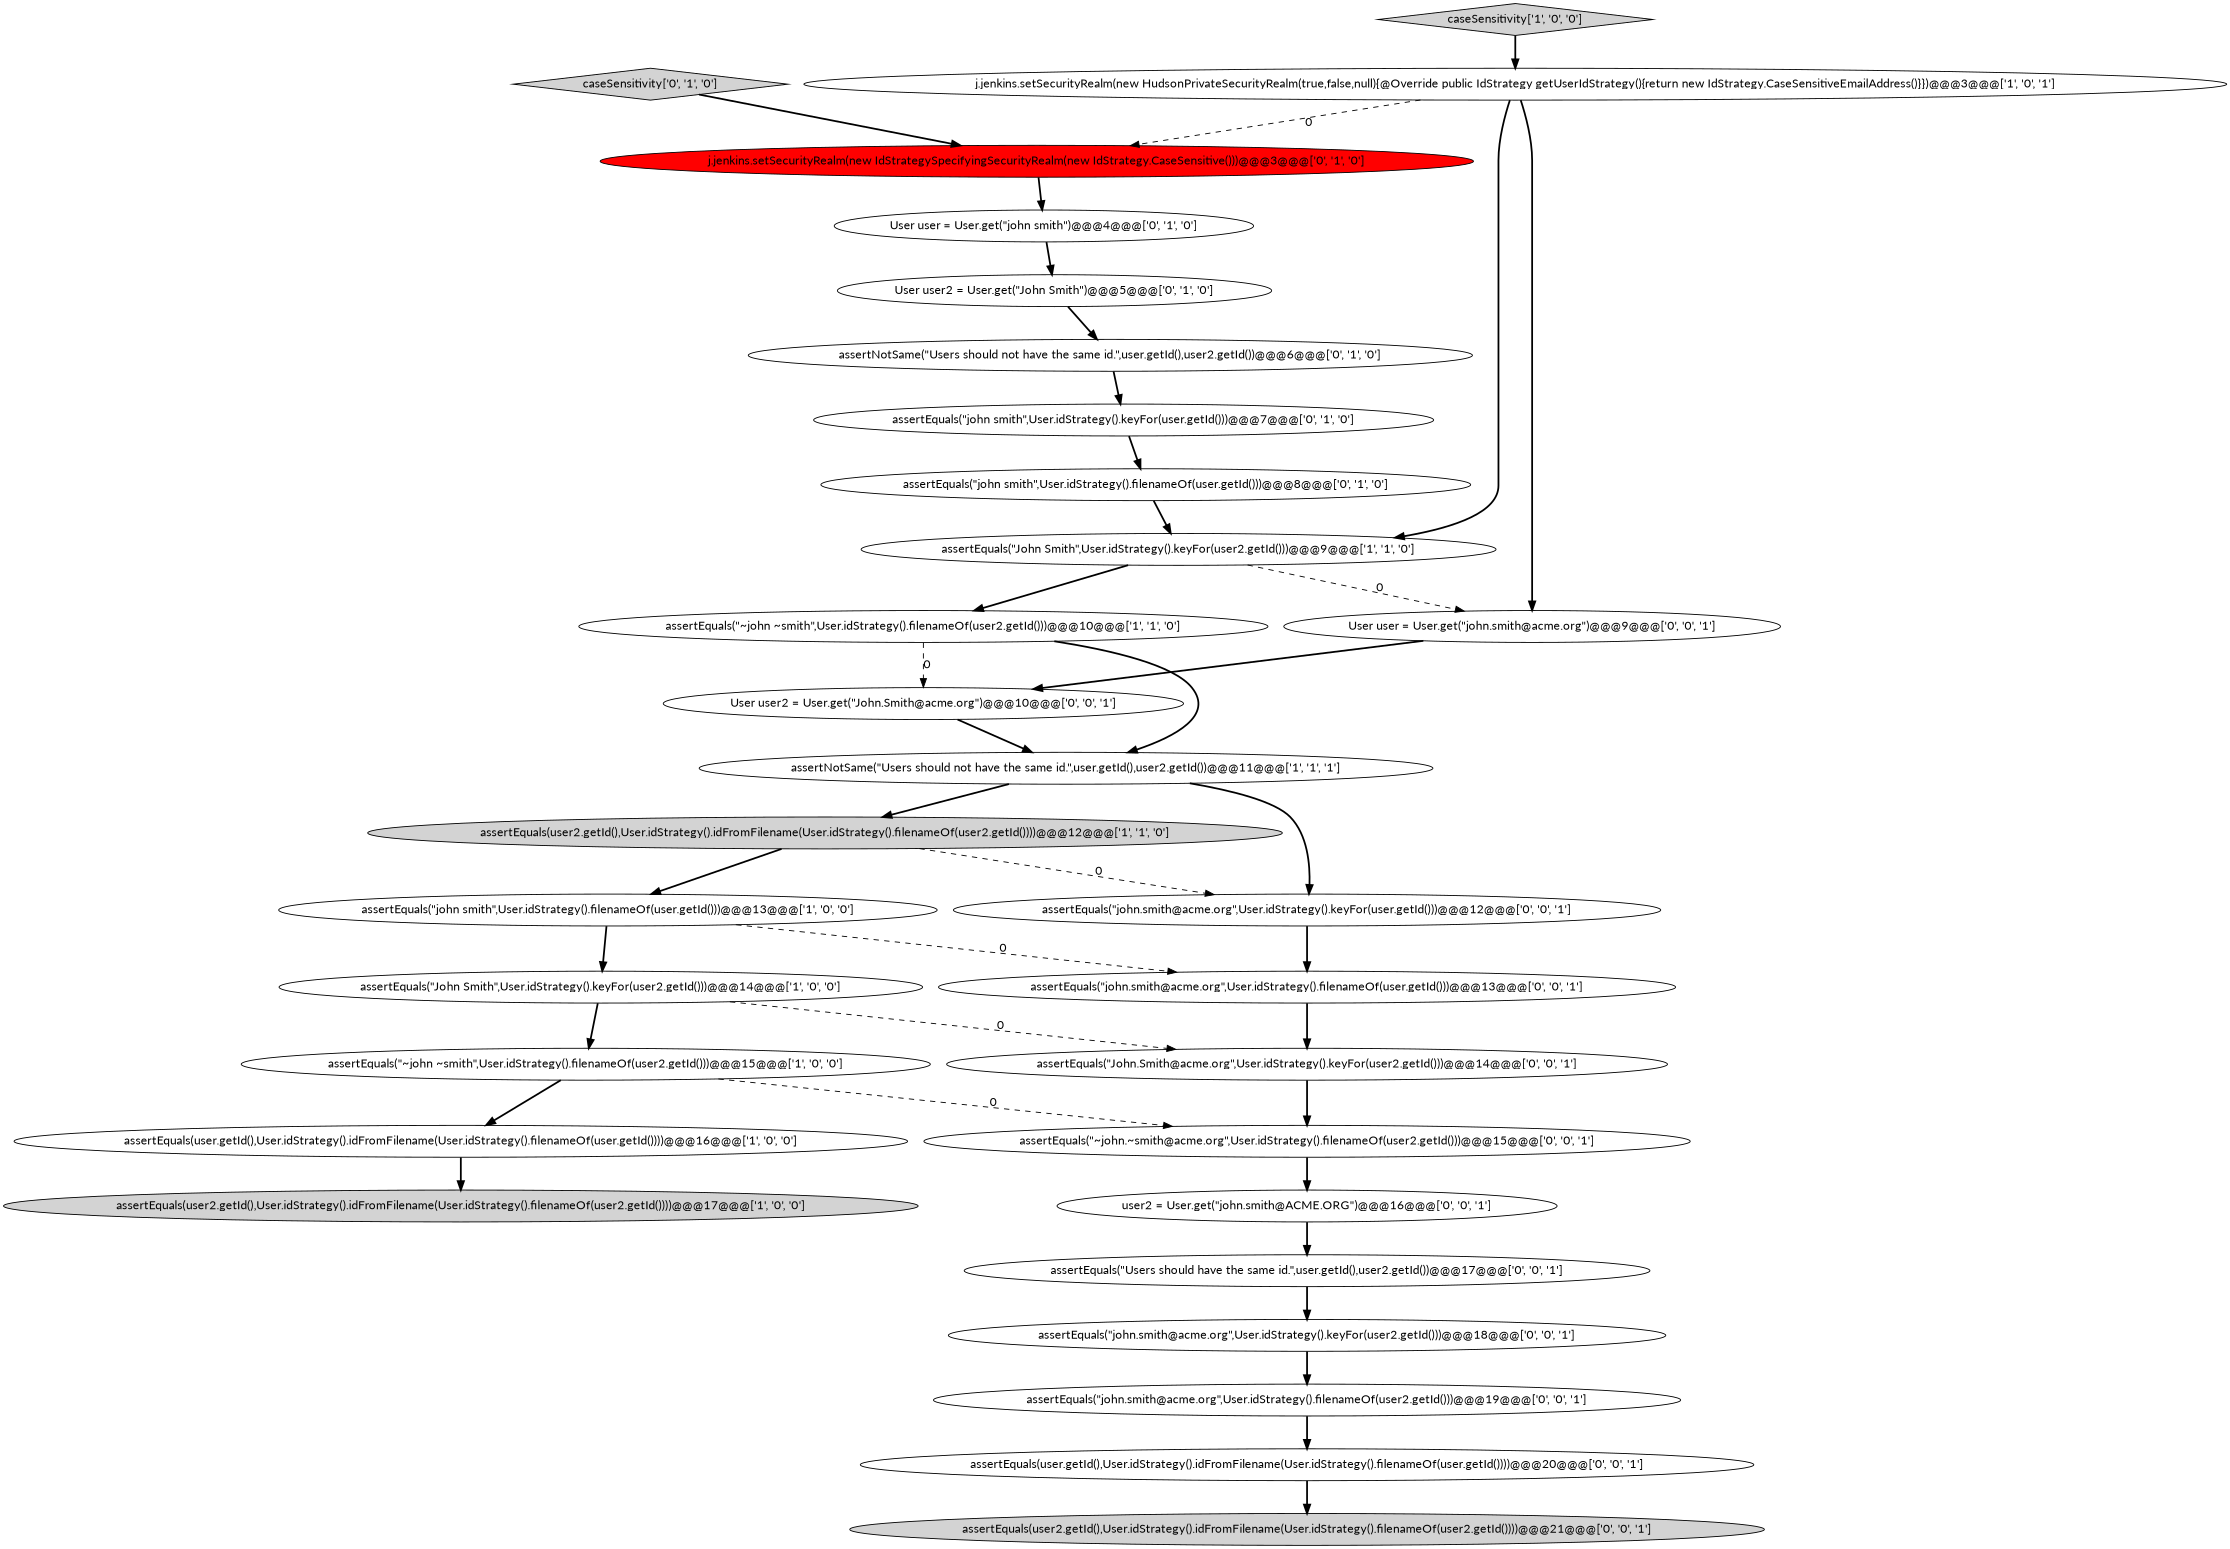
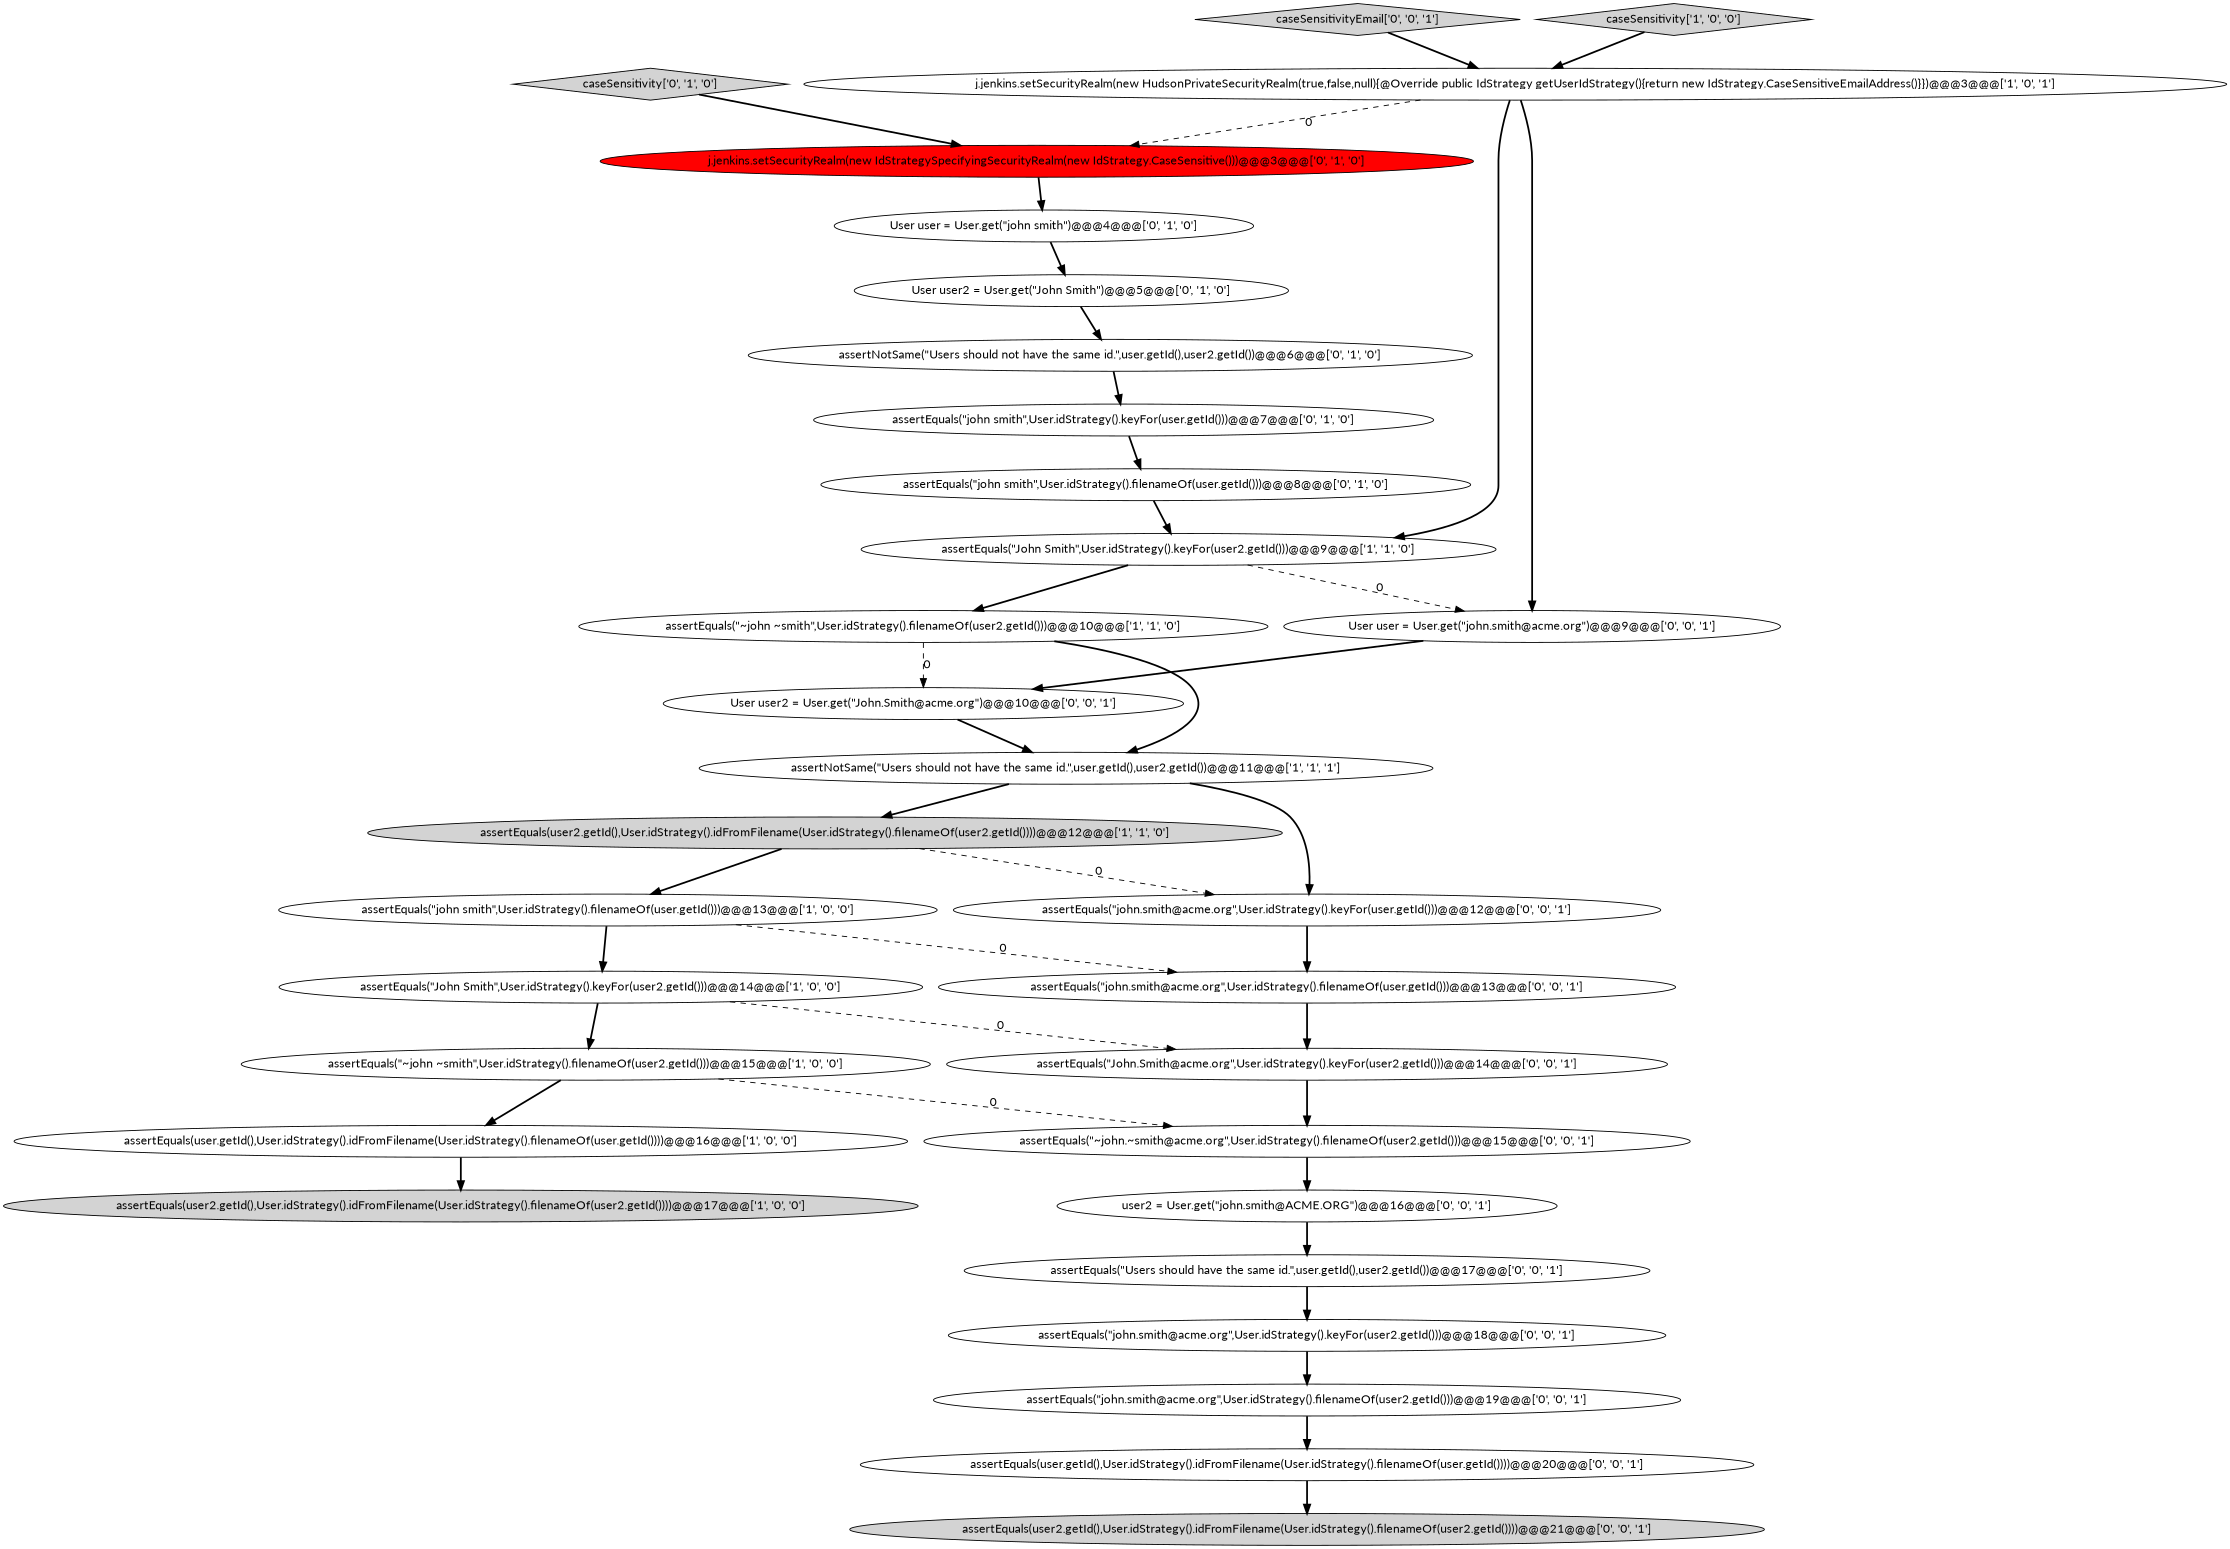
none -> (1358, 19)
